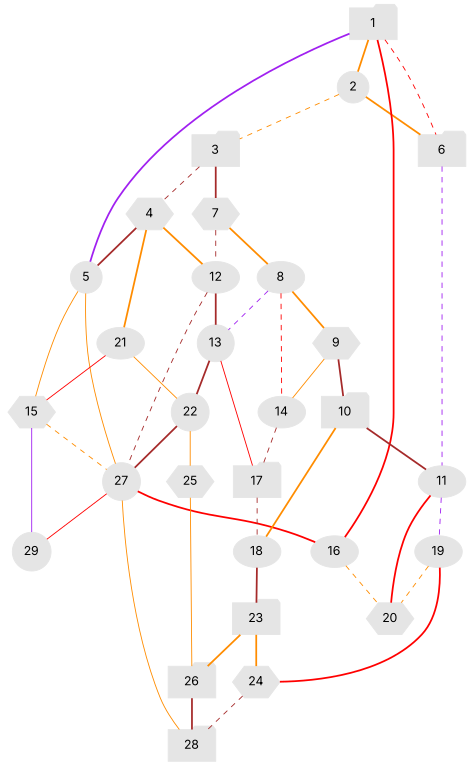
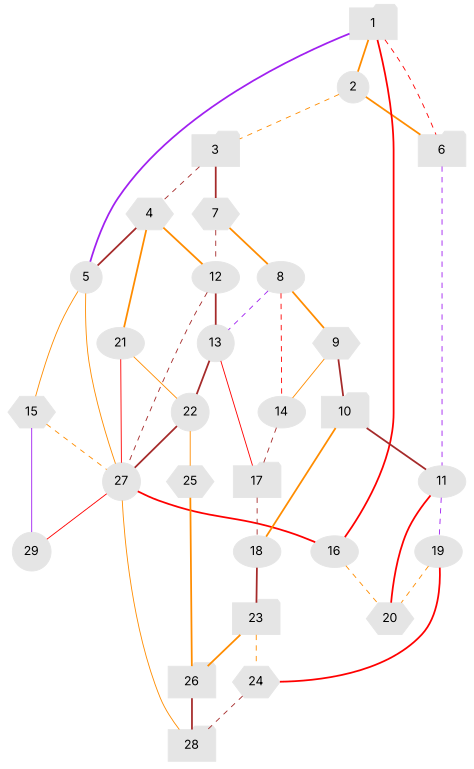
(76, 378) -> (121, 411)
(191, 582) -> (191, 582)
(256, 650) -> (256, 650)
